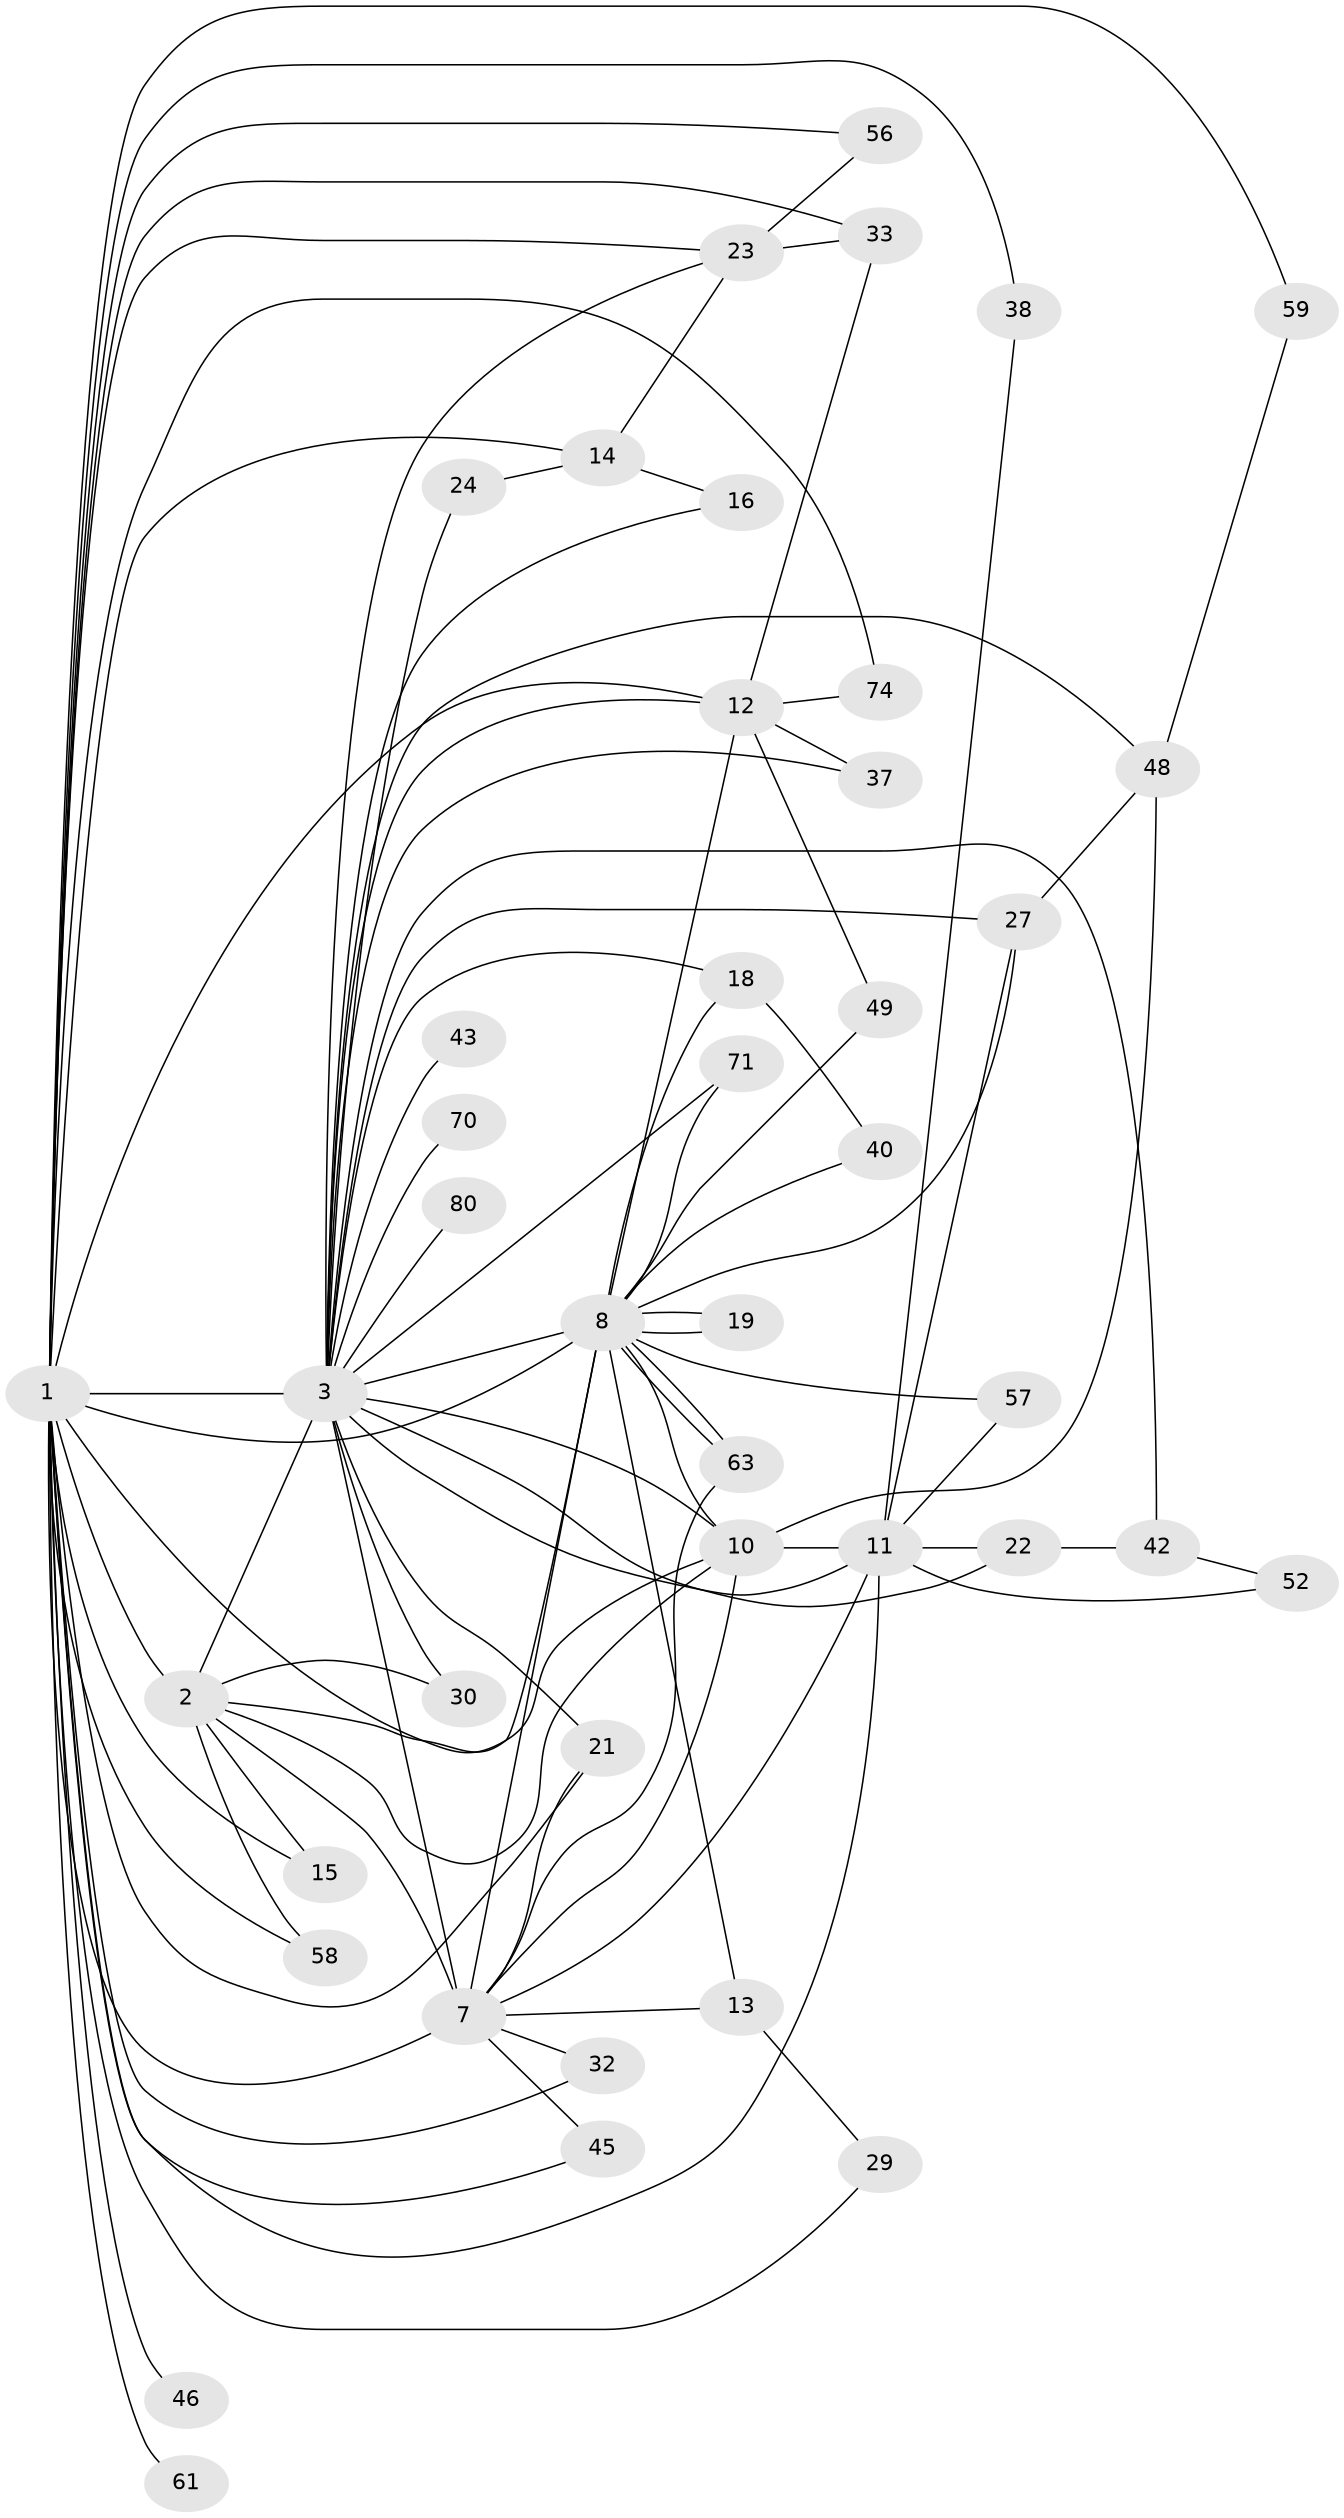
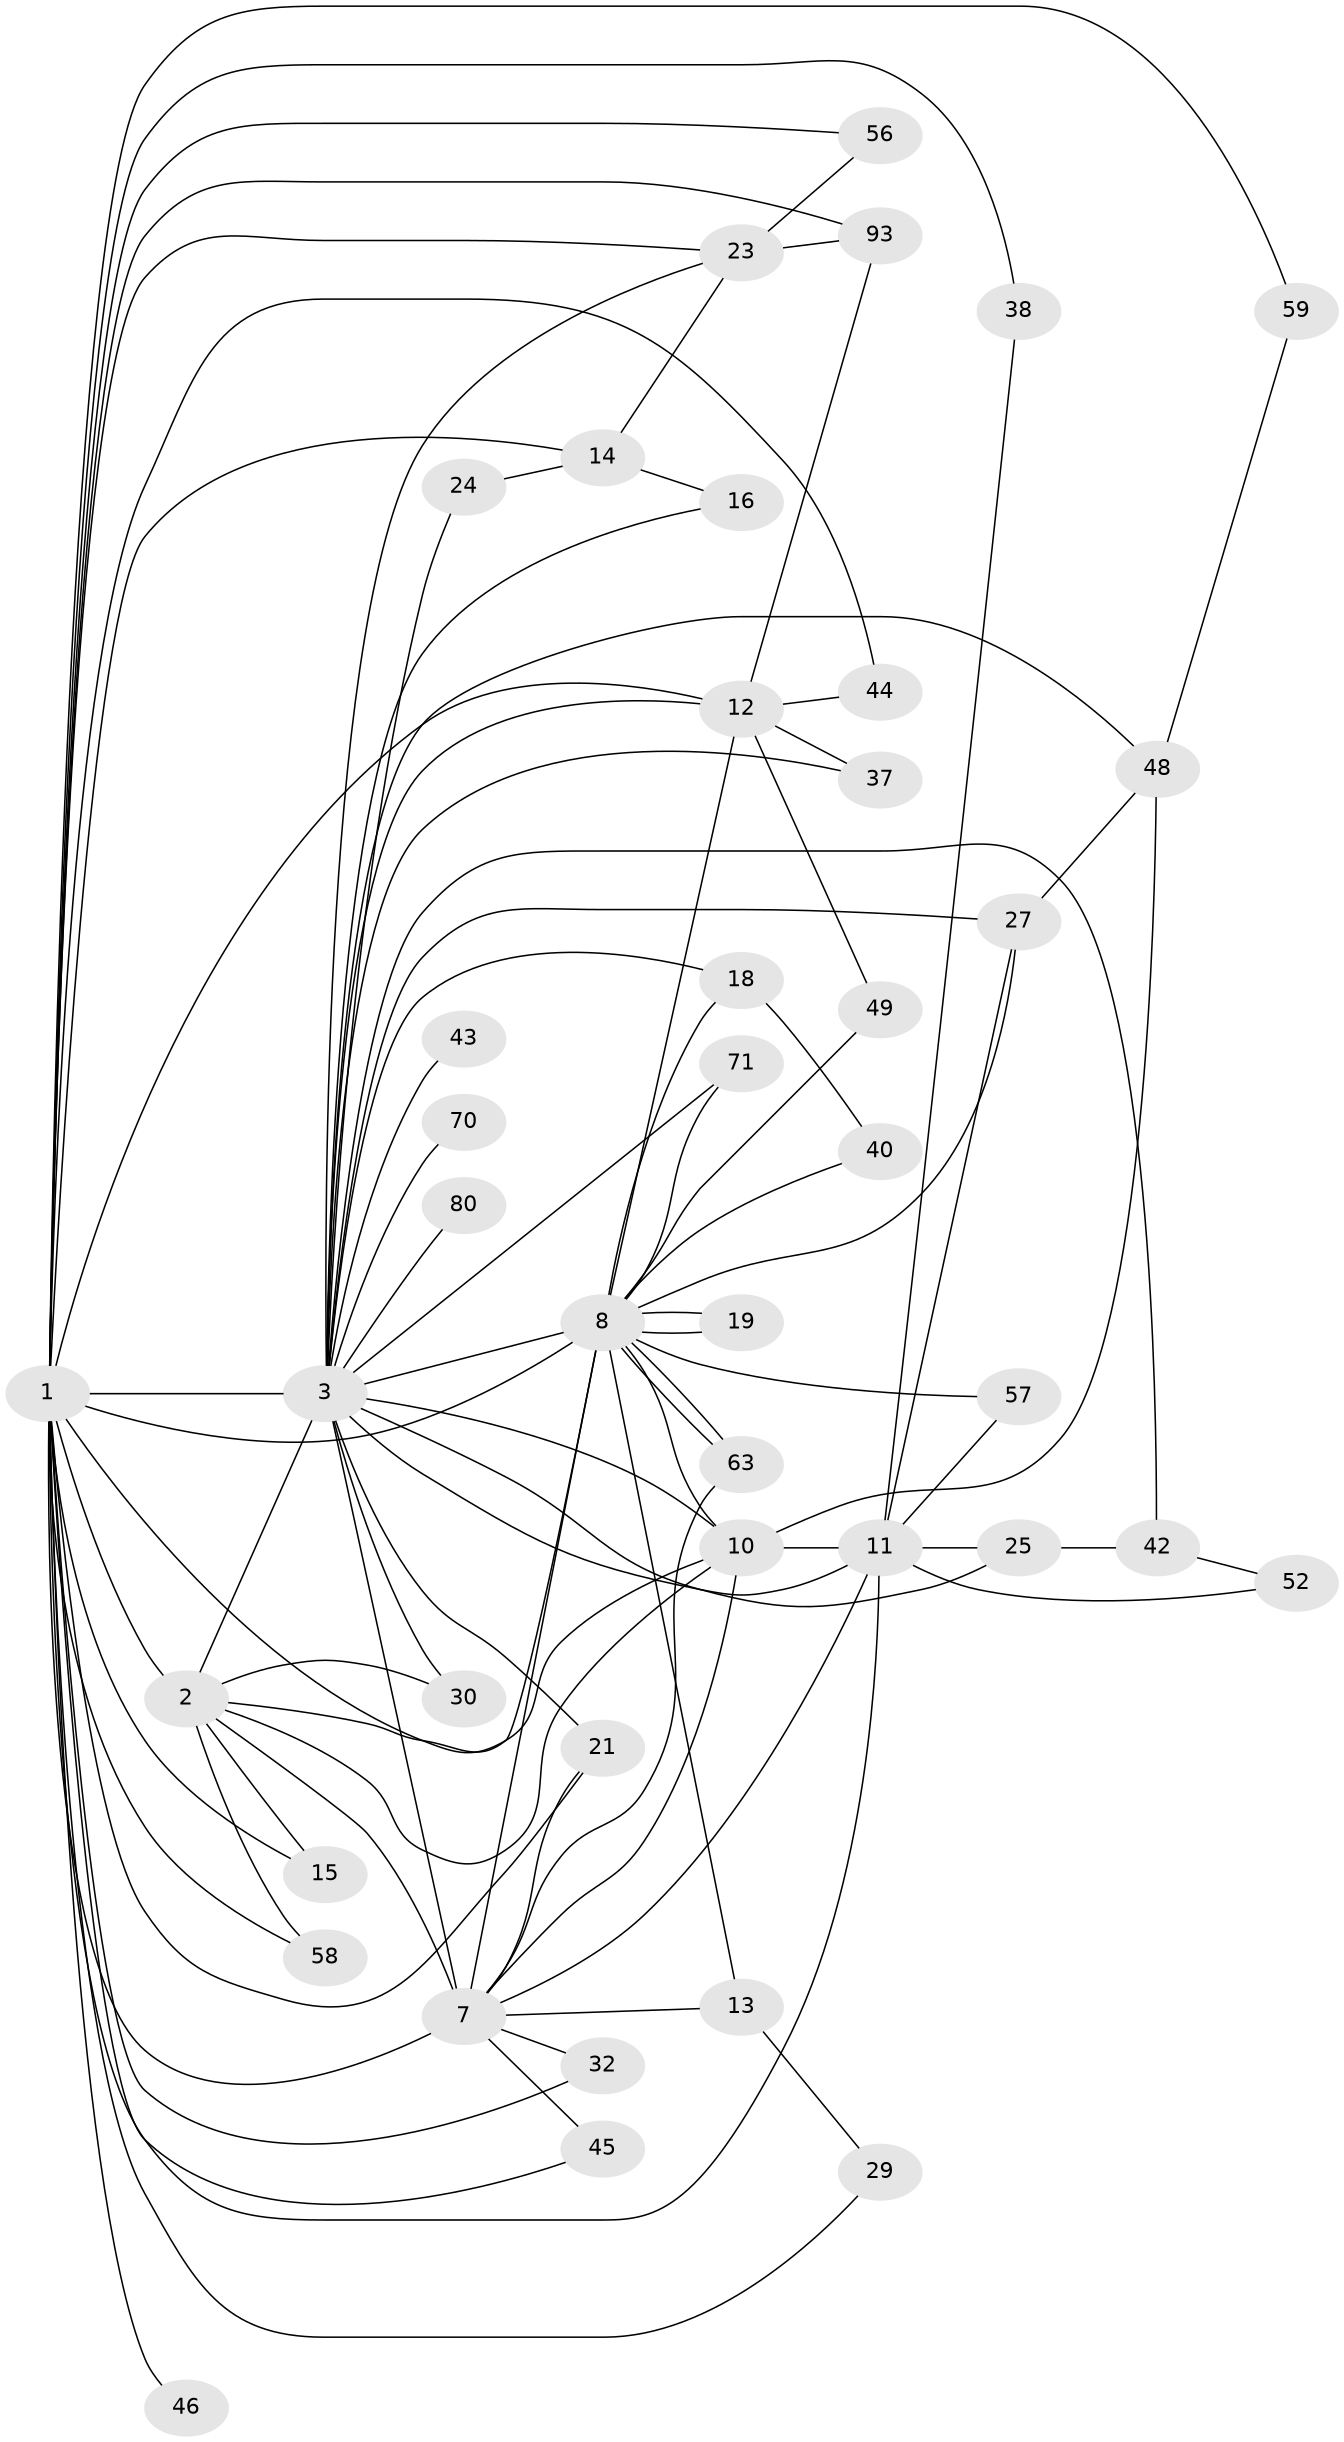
(880, 236) -> (880, 236)
(880, 692) -> (880, 692)
(1019, 1548) -> (1019, 1548)
(187, 2484) -> none
